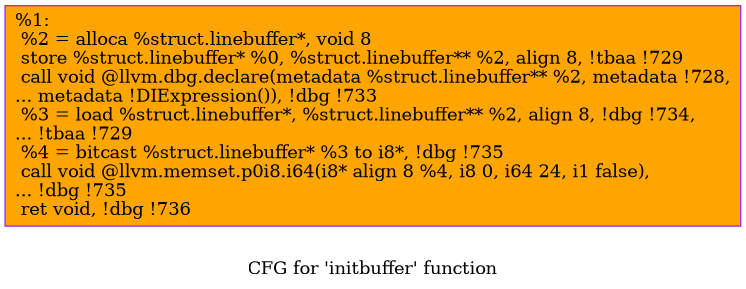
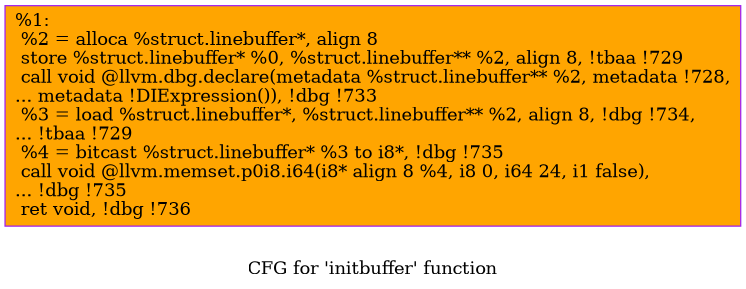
(193, 40) -> (197, 40)
